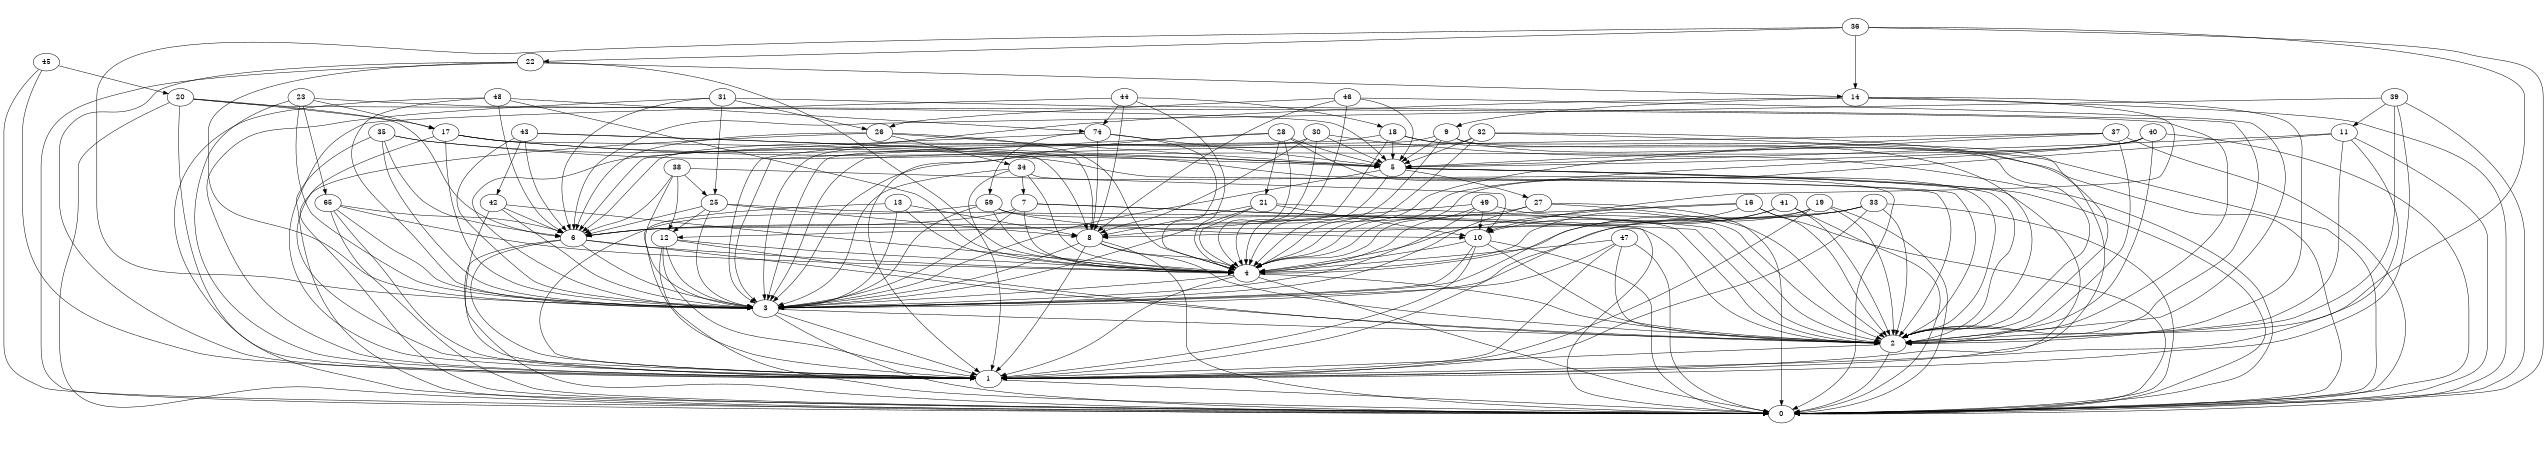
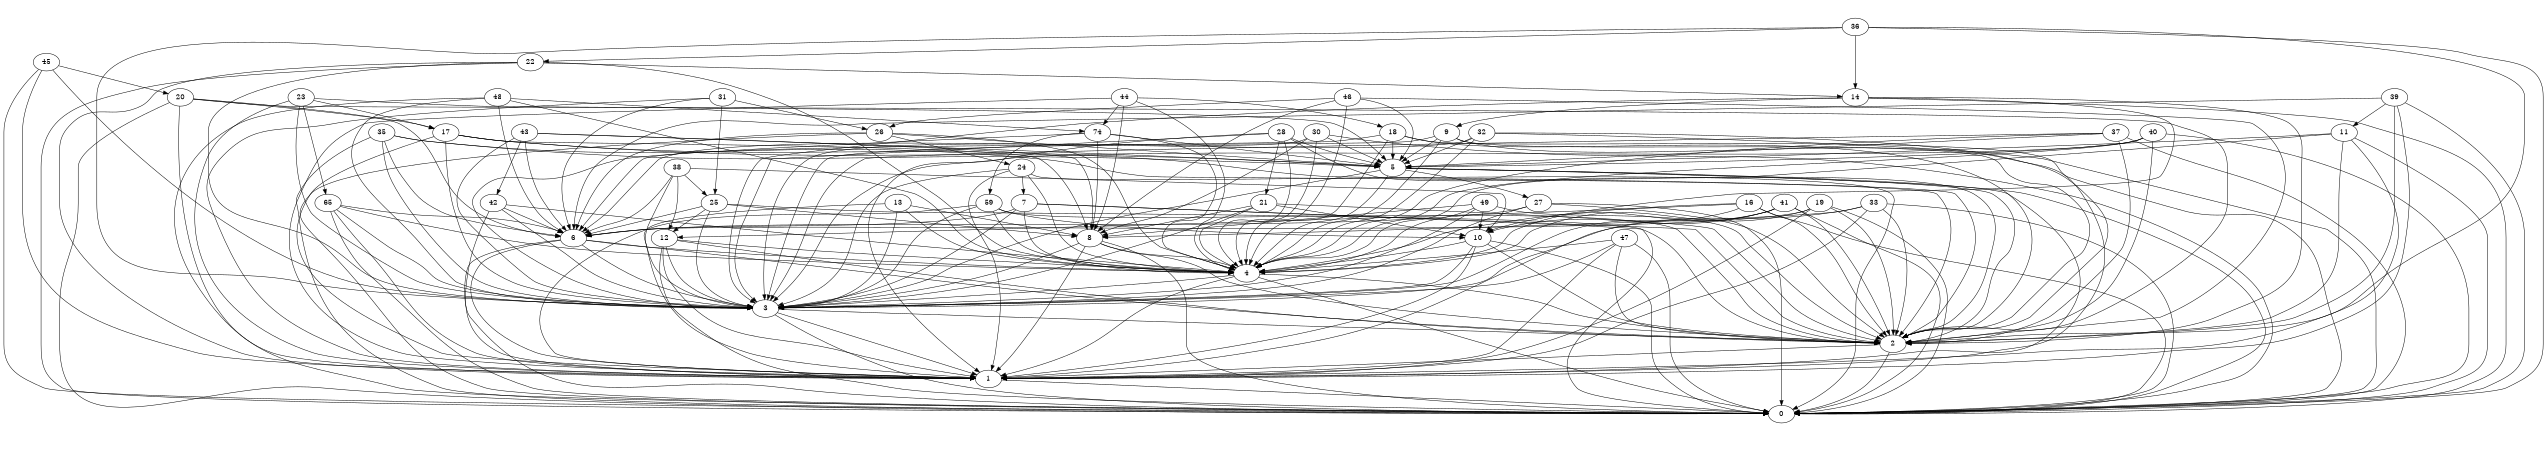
(1730, 112) -> none
(1022, 168) -> (1022, 168)
(1562, 233) -> (1507, 237)
none -> (364, 285)
